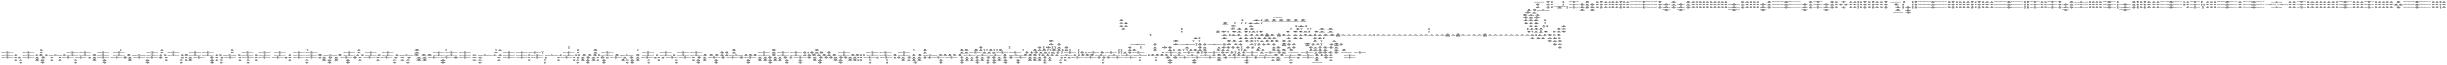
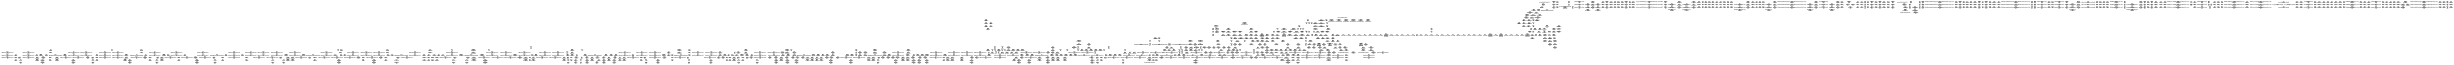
(1365, 35) -> none
